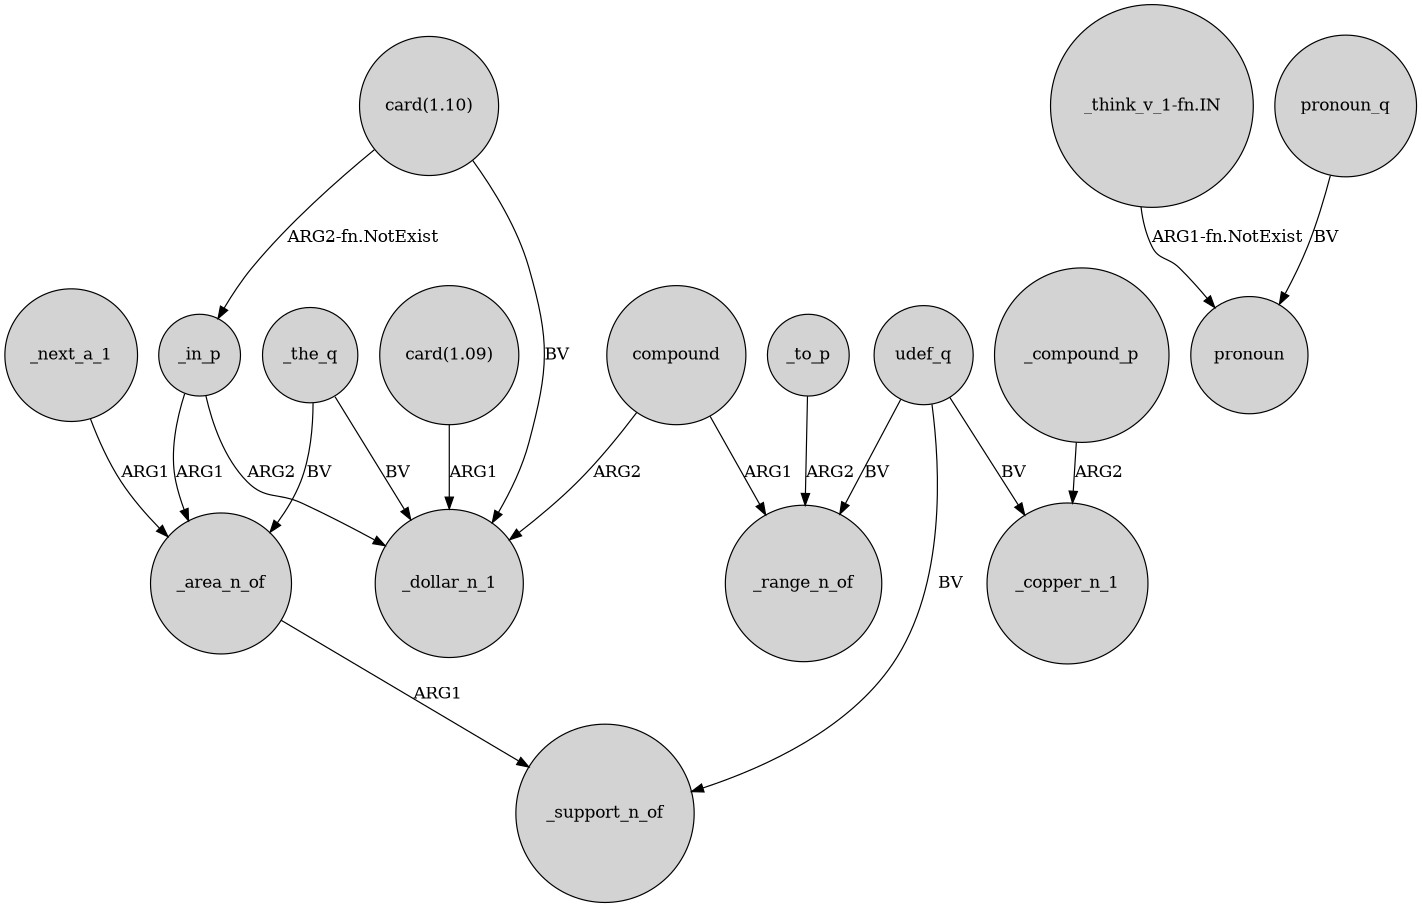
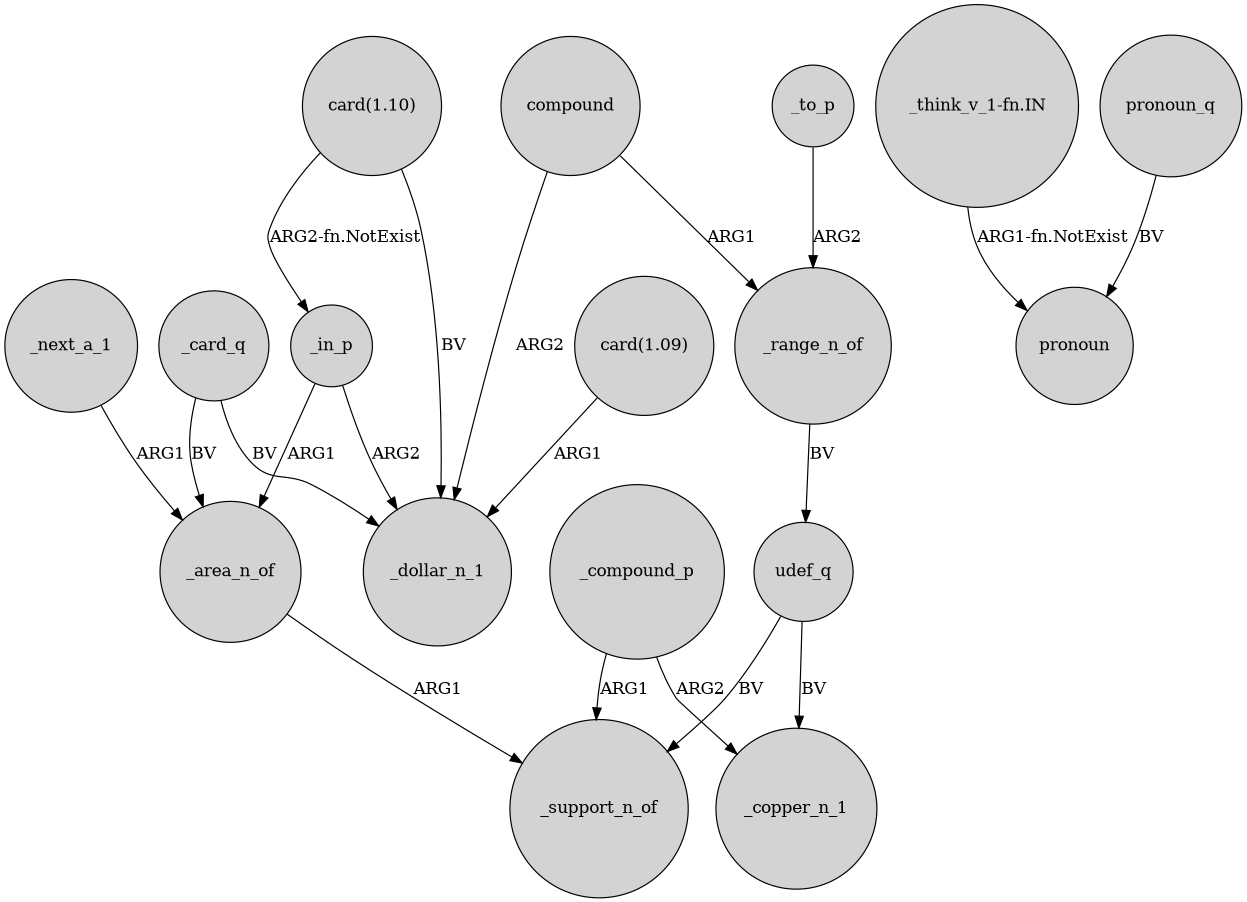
(310, 355) -> (214, 346)
(873, 451) -> (808, 467)
none -> (600, 681)
